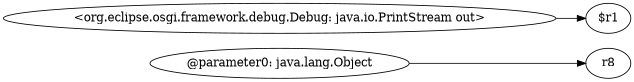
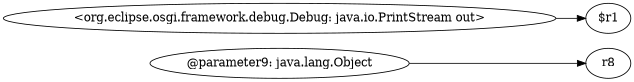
(280, 63) -> (280, 63)
